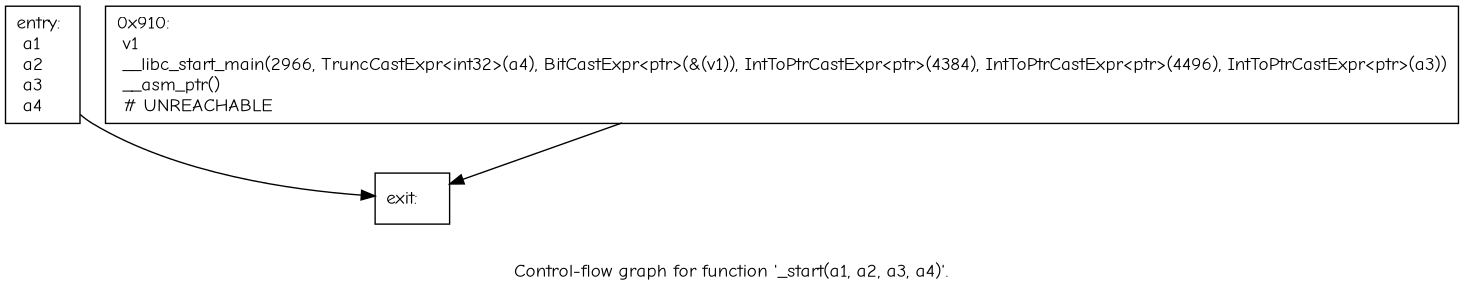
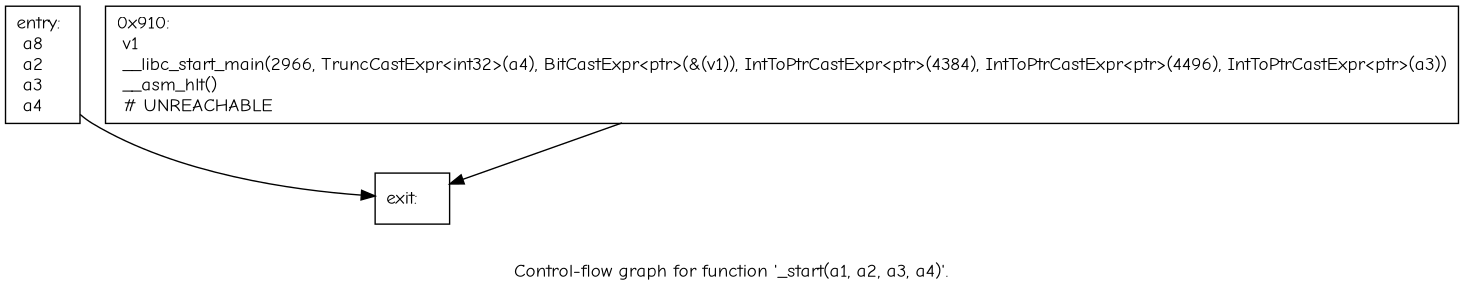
(29, 43) -> (30, 43)
(169, 85) -> (167, 85)
